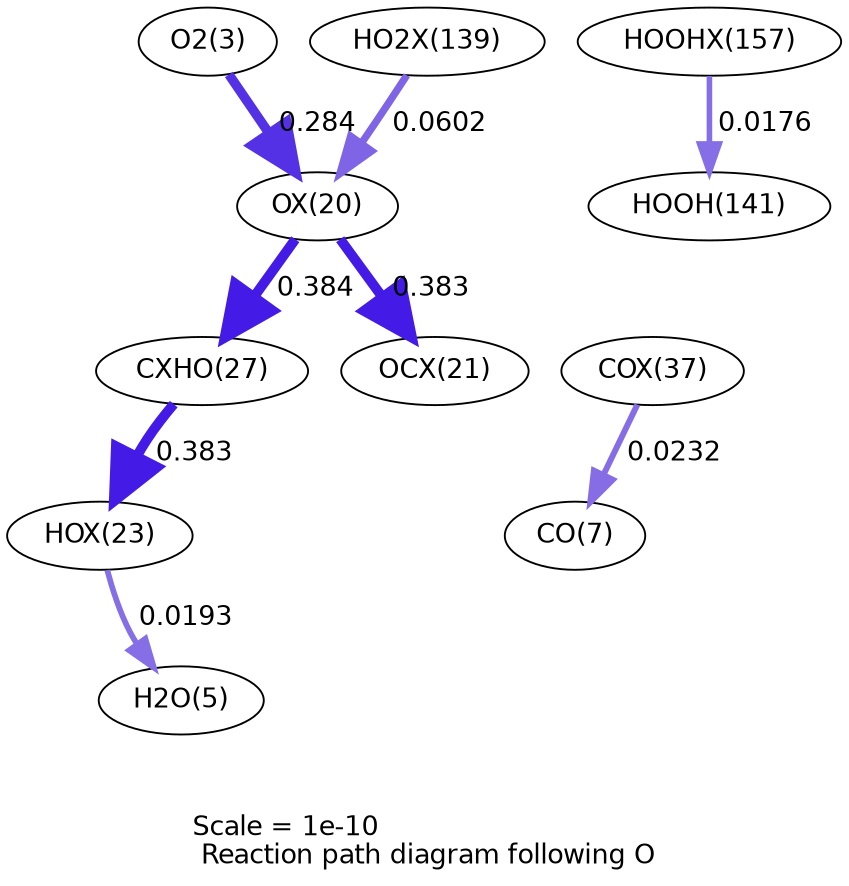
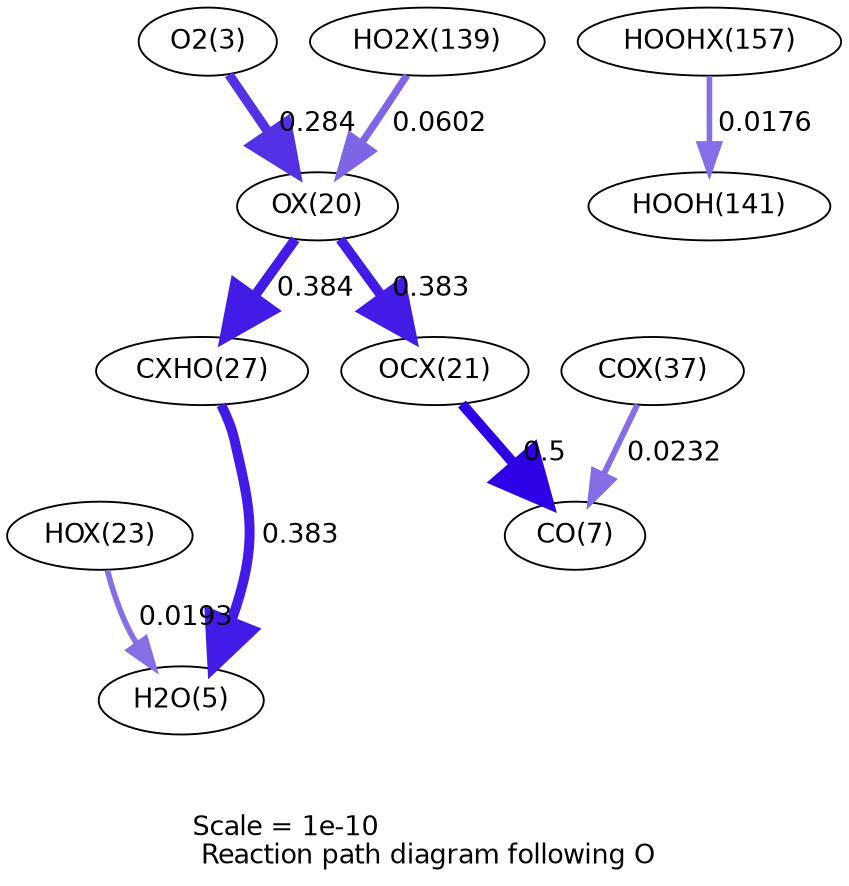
(154, 429) -> (248, 512)
none -> (488, 434)
